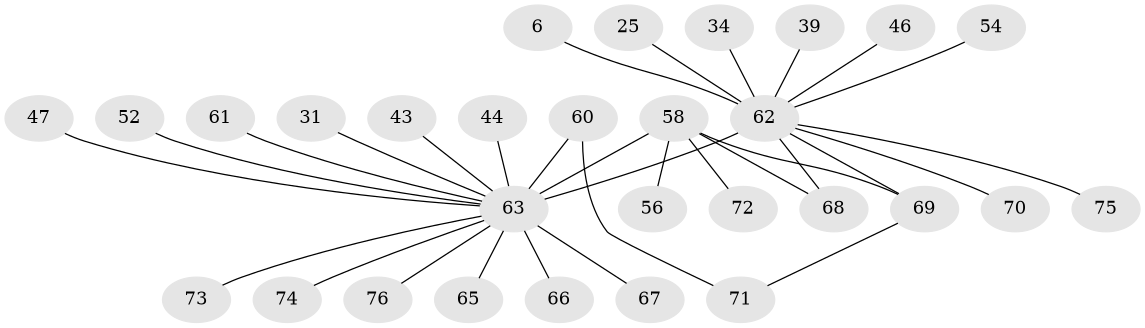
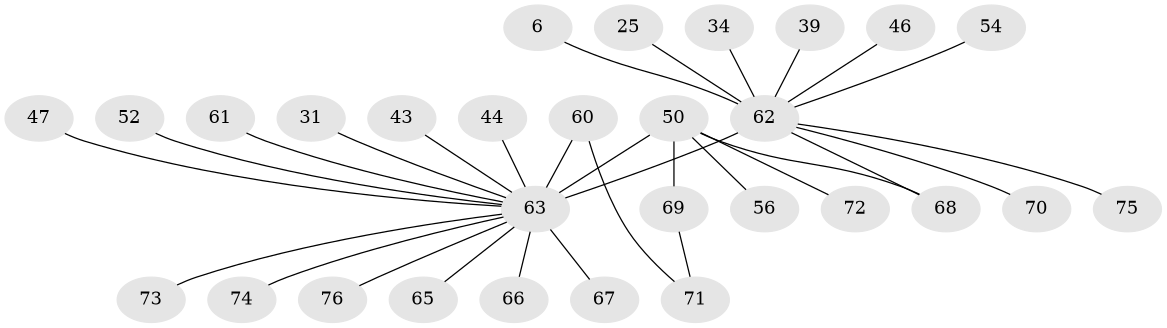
(674, 118) -> (674, 118)
(844, 164) -> none
